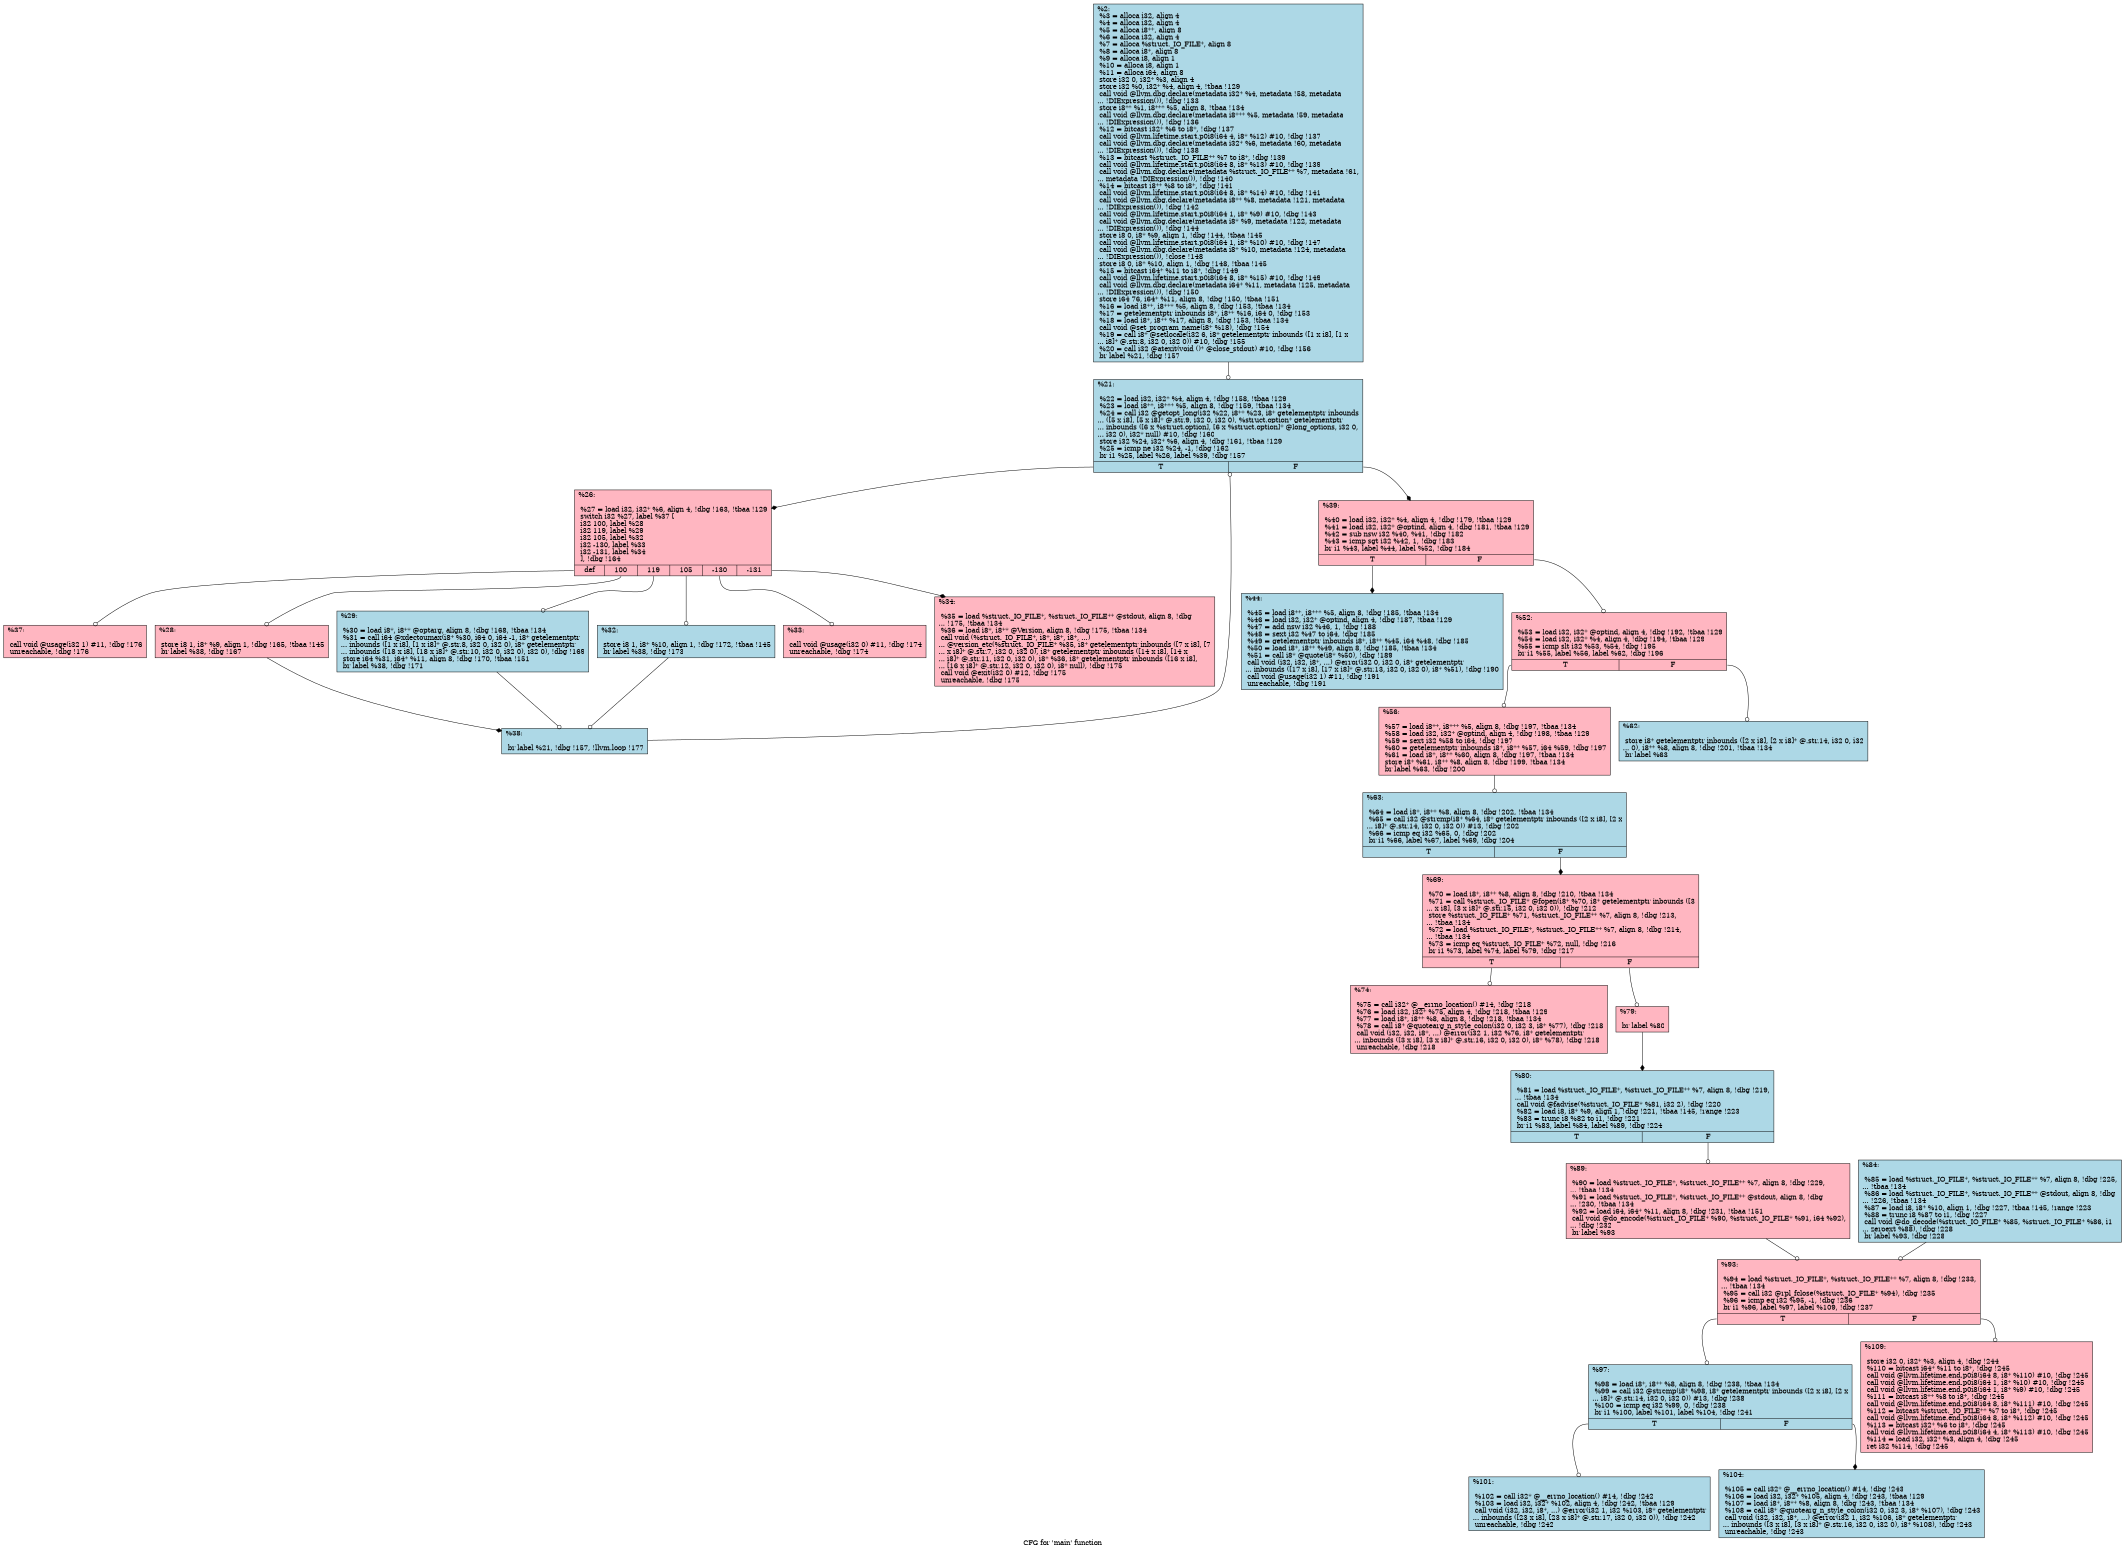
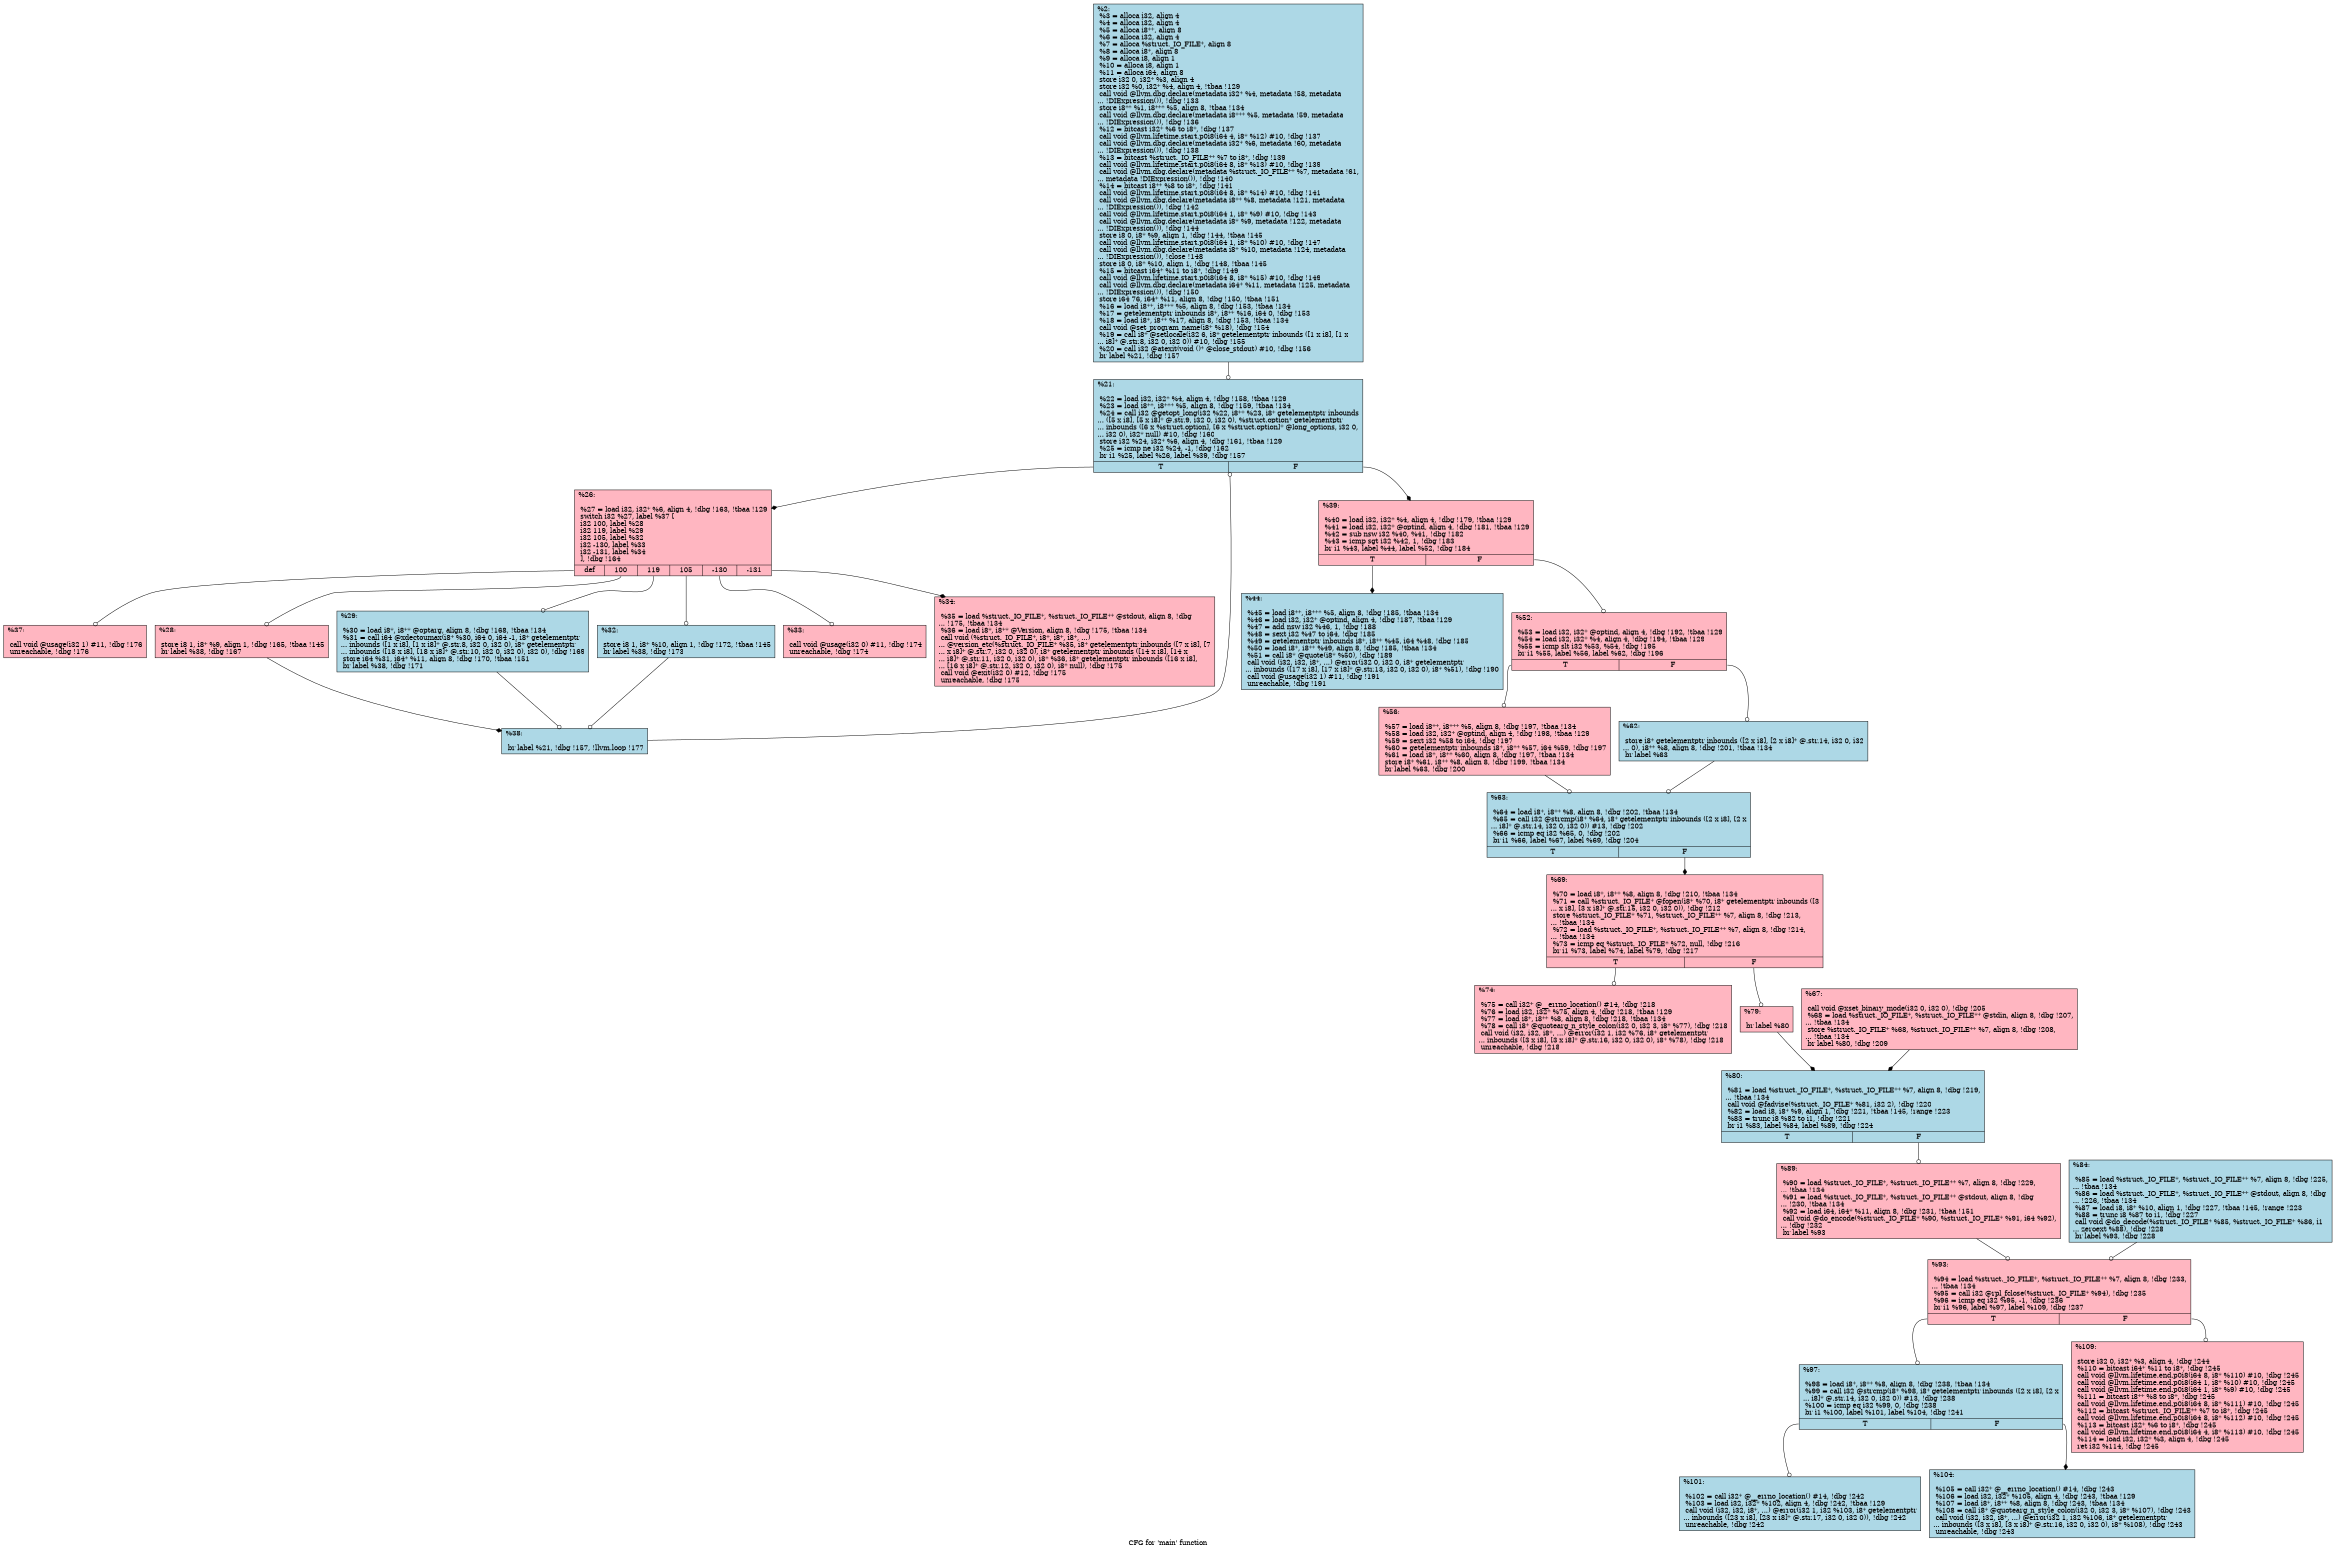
none -> (1692, 776)
none -> (1939, 1019)
